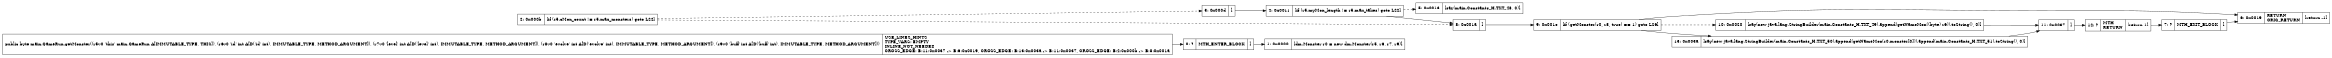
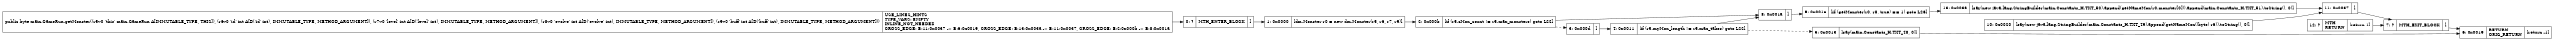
(1937, 10) -> (2188, 34)
(1054, 22) -> (1656, 18)
none -> (1409, 22)
(1687, 25) -> none
(2078, 25) -> (2373, 16)
